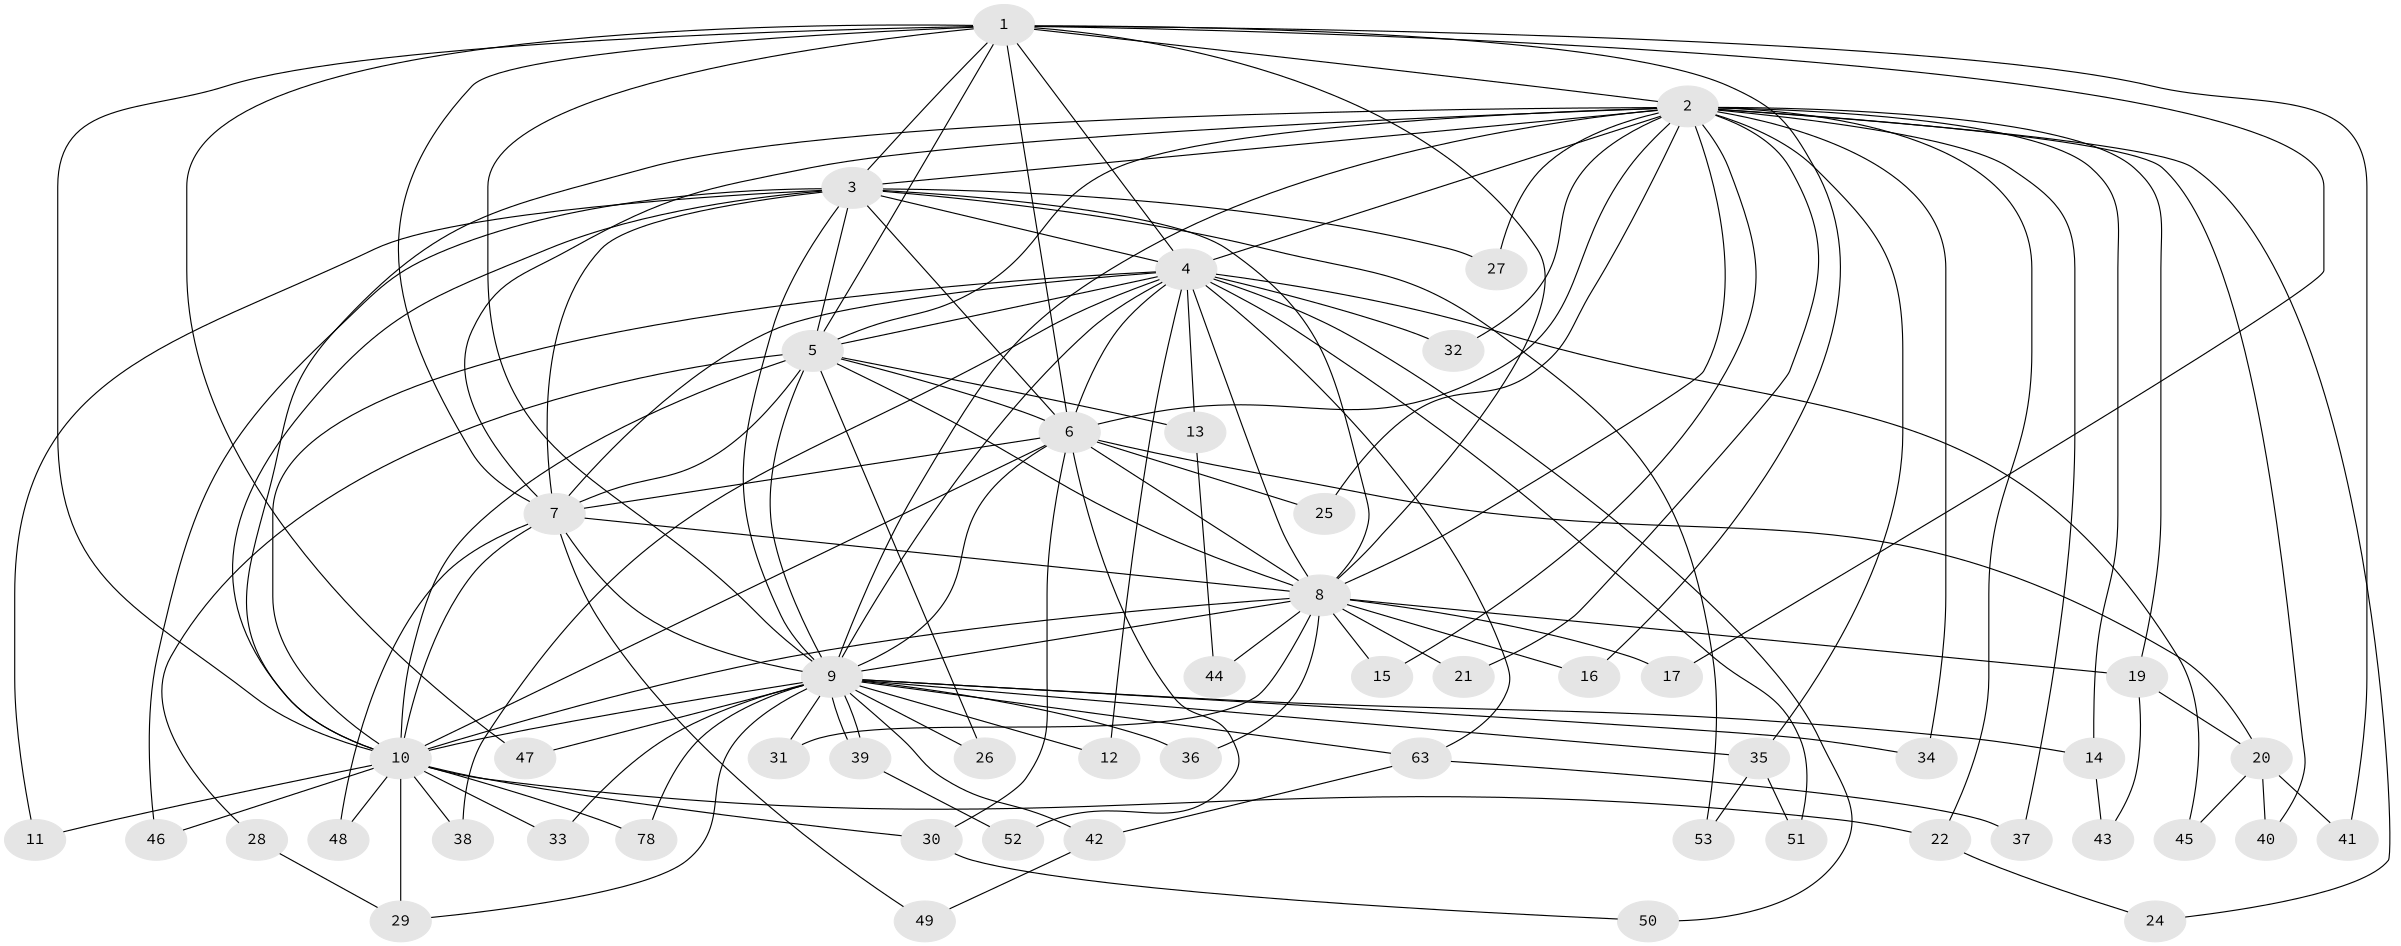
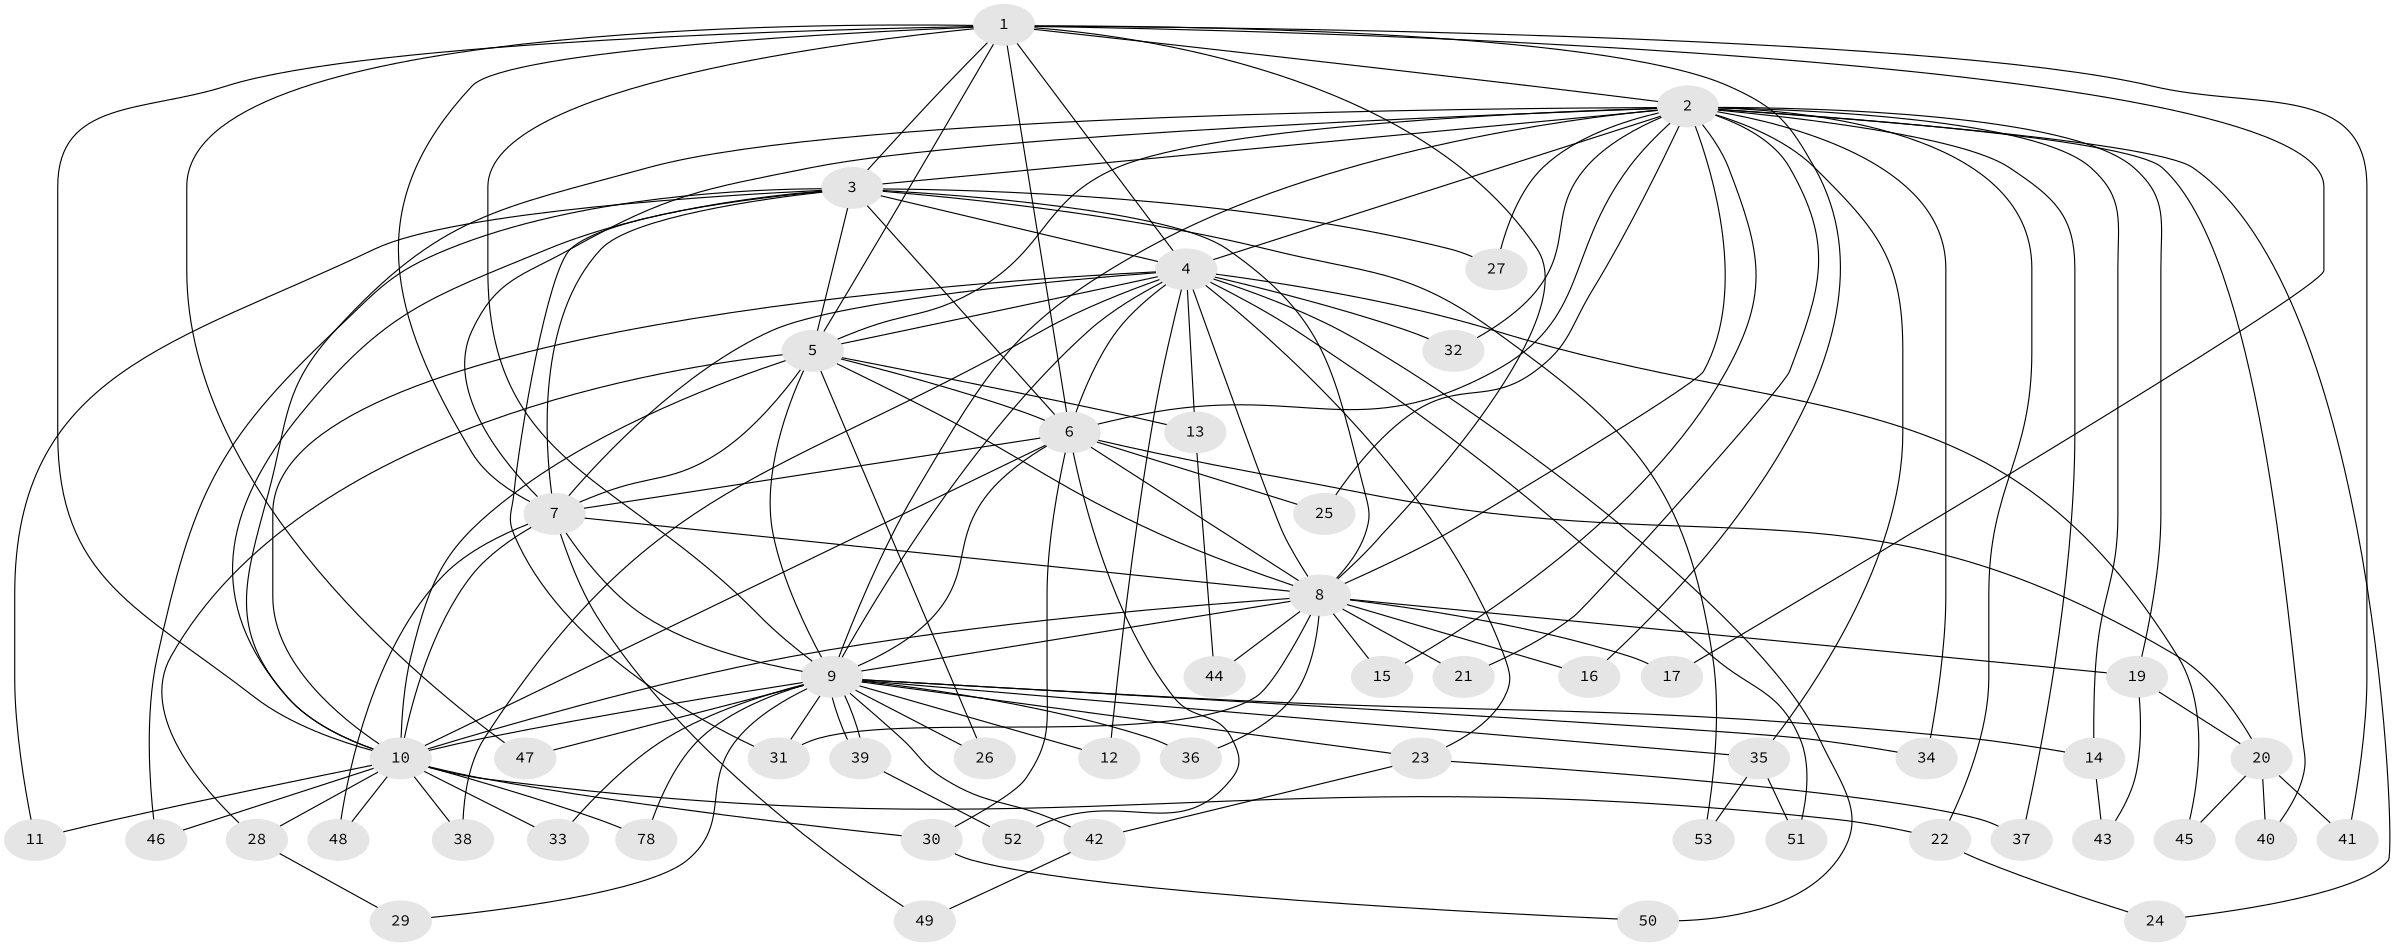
(745, 444) -> (524, 422)
(1421, 758) -> (1421, 758)
(401, 840) -> (329, 799)
